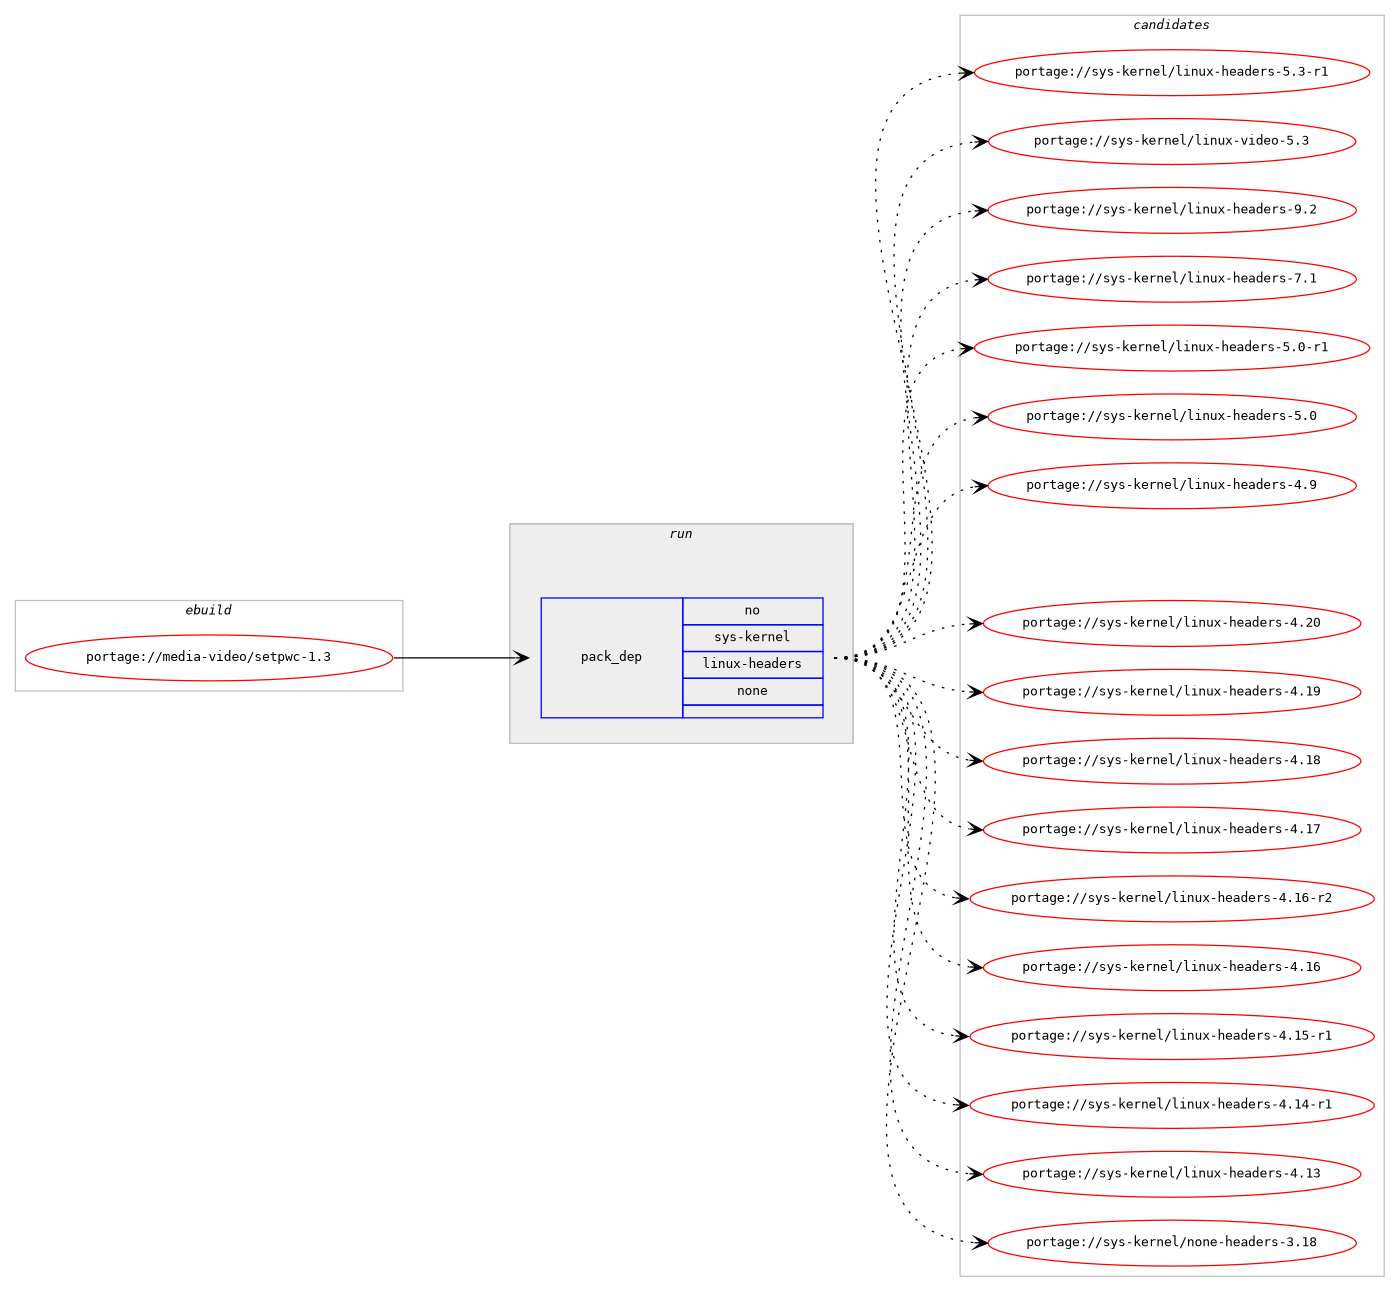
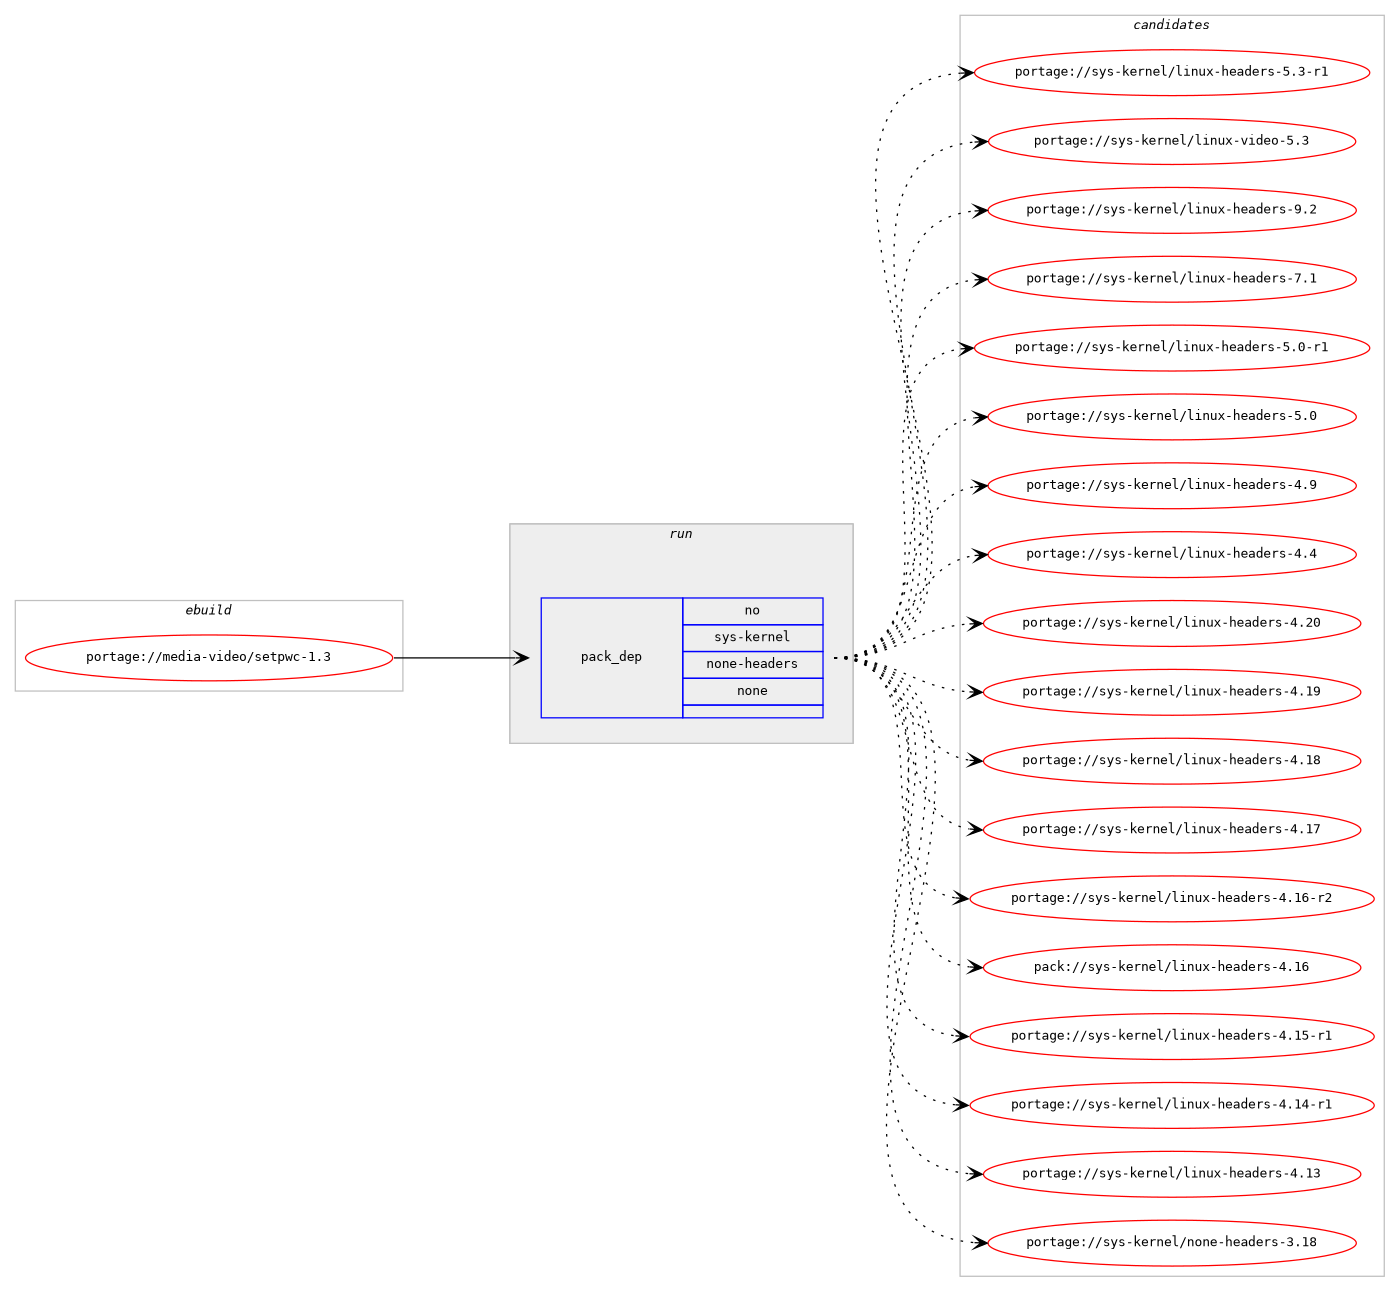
none -> (1172, 555)
(753, 664) -> (753, 664)
(1172, 968) -> (1172, 968)
